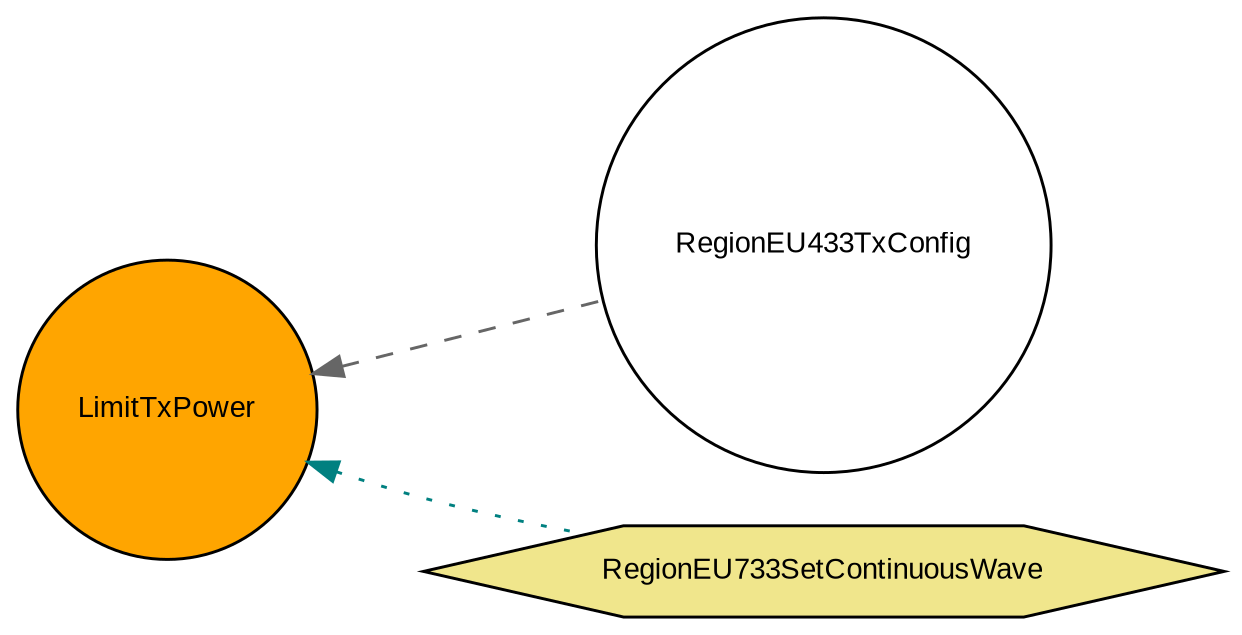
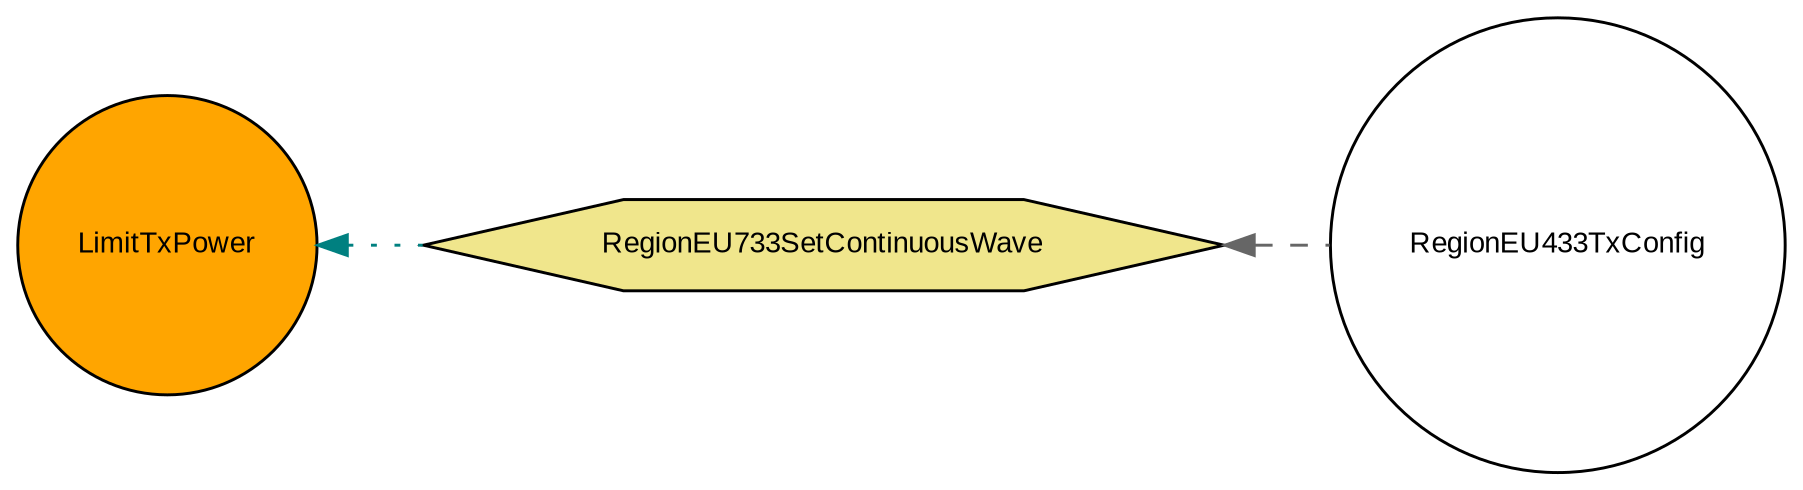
(472, 333) -> (1292, 245)
